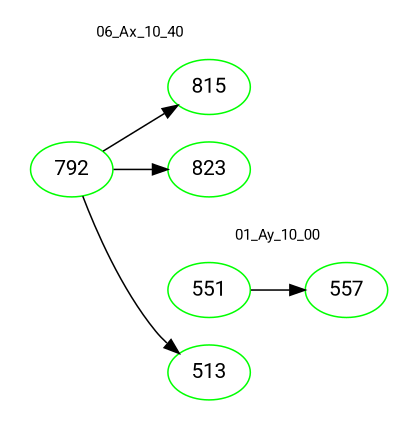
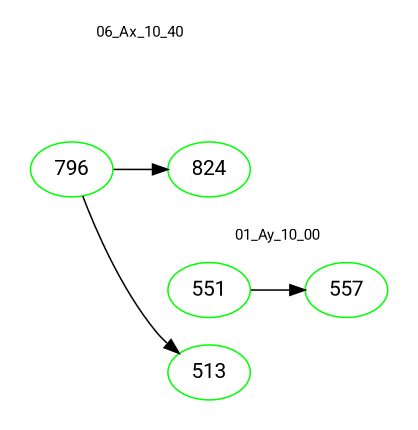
(209, 87) -> none
(72, 169) -> (72, 169)
(209, 169) -> (209, 169)
